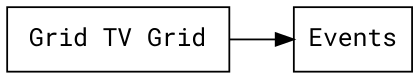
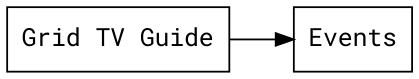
(118, 39) -> (118, 39)
